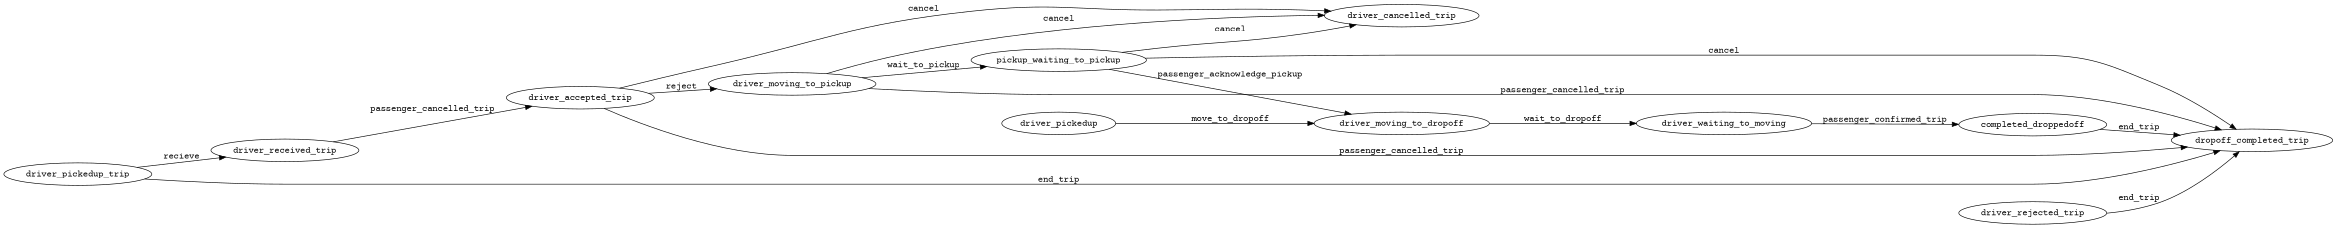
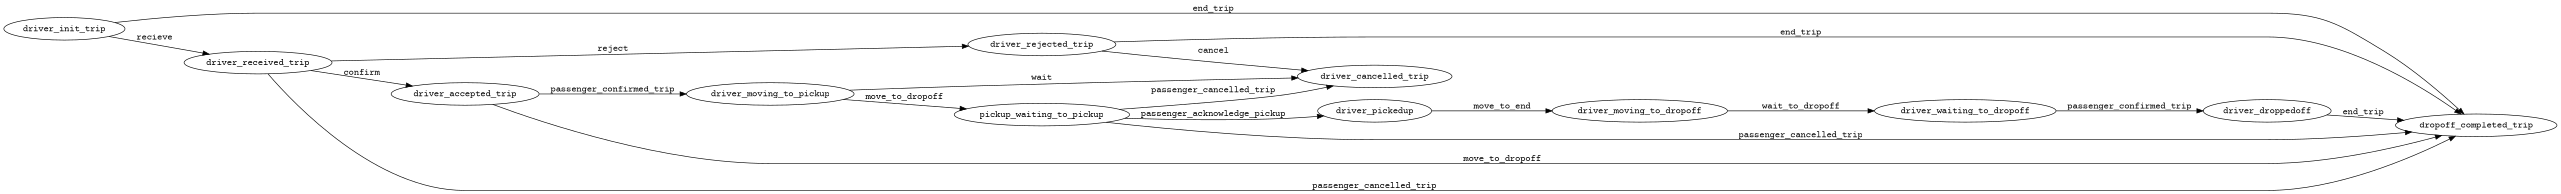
(968, 12) -> (1202, 61)
(1059, 18) -> (1042, 77)
(1230, 29) -> (1213, 90)
(1724, 50) -> (1801, 135)
none -> (647, 54)
(924, 65) -> (904, 97)
(681, 86) -> (613, 89)
(1221, 90) -> (1221, 120)
(1544, 95) -> (1344, 190)
(433, 109) -> (362, 72)
(1230, 119) -> (1502, 106)
(1724, 123) -> (1965, 111)
(2033, 125) -> (2267, 111)
(1402, 151) -> (1502, 159)
(78, 174) -> (64, 29)
